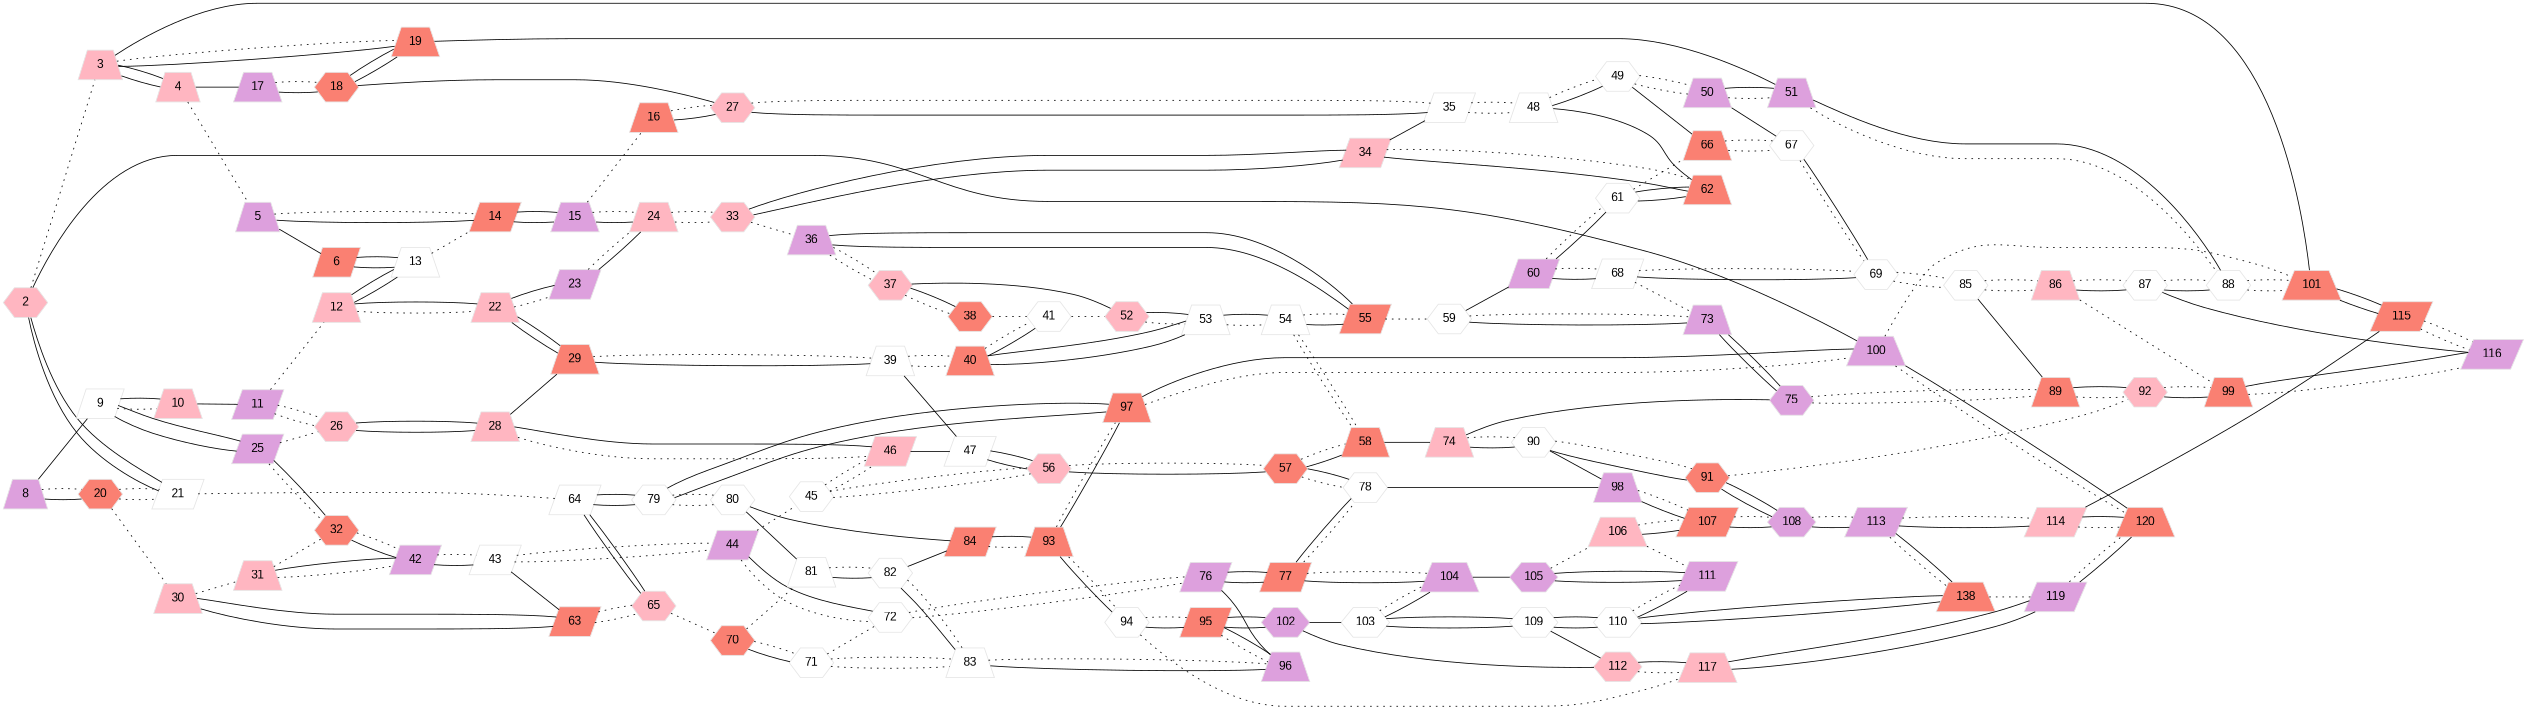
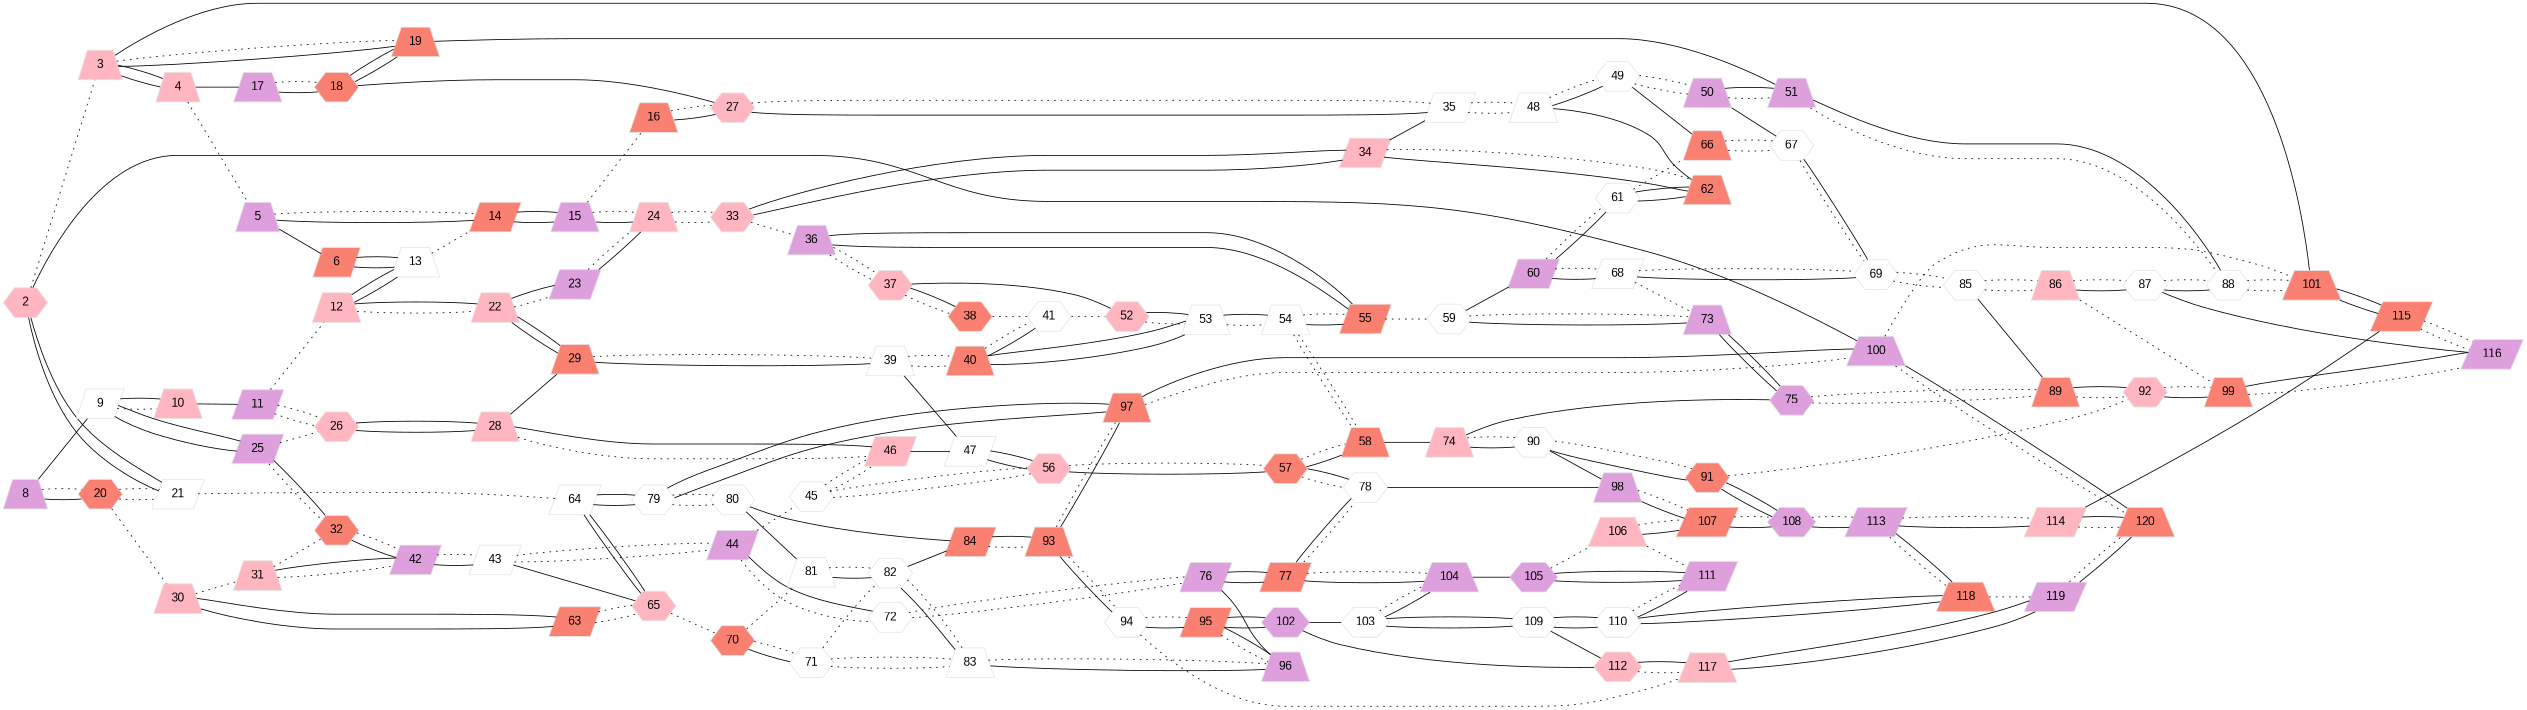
(535, 591) -> (574, 583)
(1966, 597) -> (1966, 597)
(851, 640) -> (850, 613)
